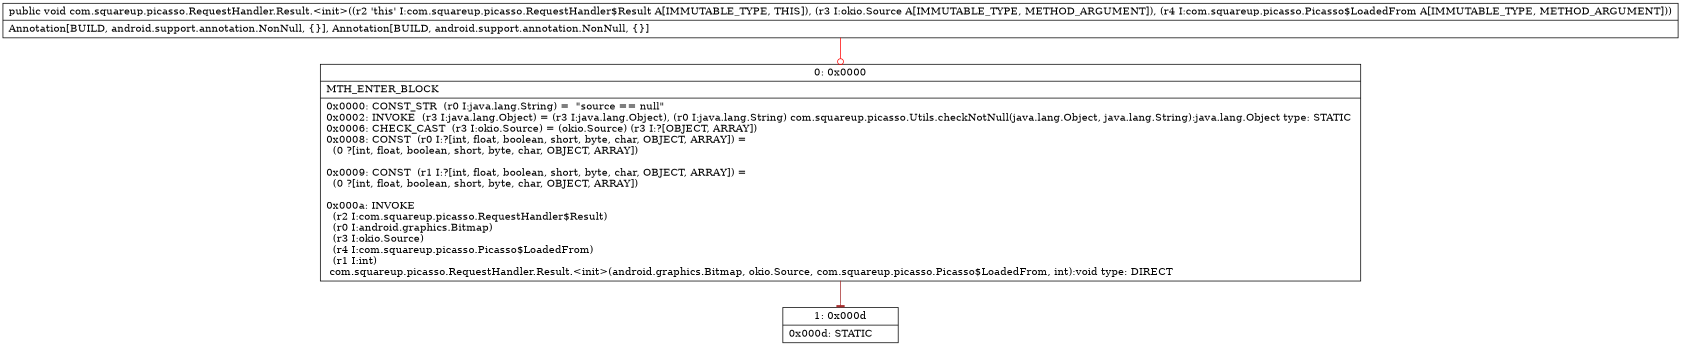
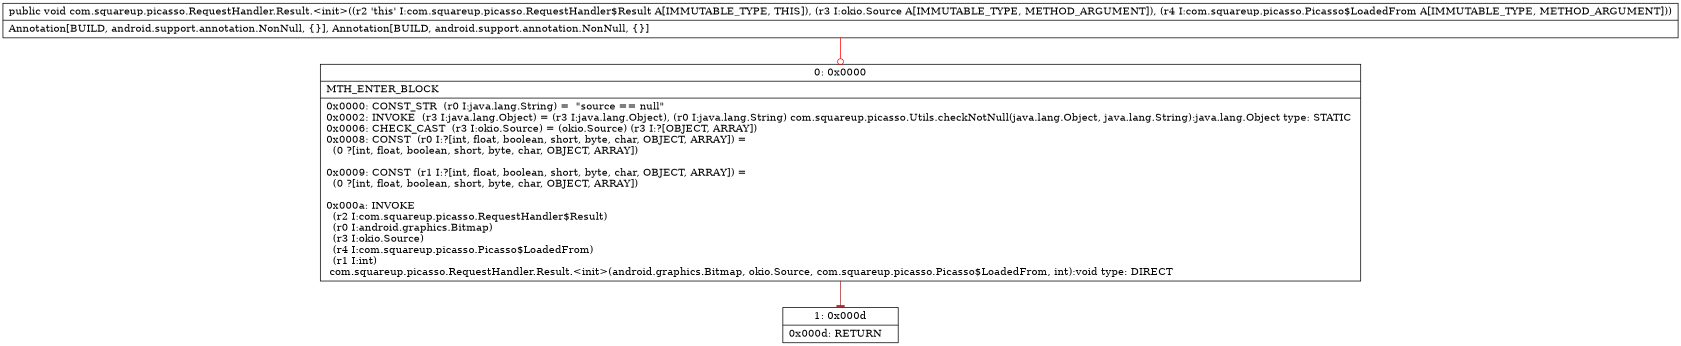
(836, 334) -> (841, 334)
